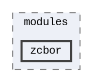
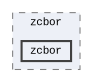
(46, 23) -> (46, 23)
